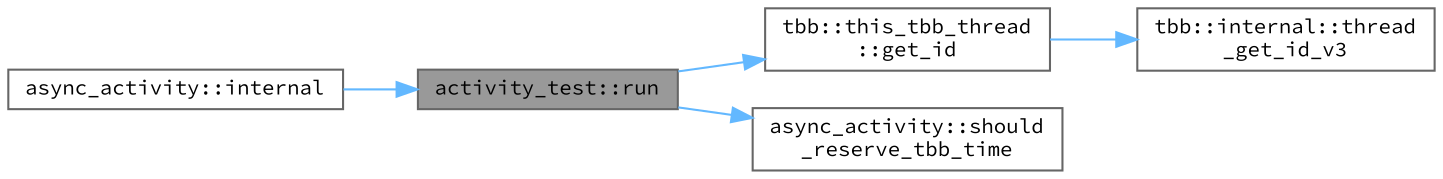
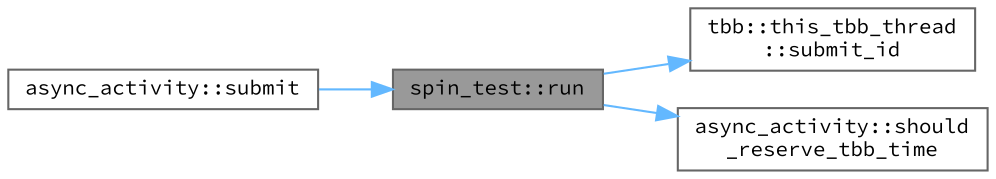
(908, 40) -> (833, 40)
(1286, 40) -> none
(176, 89) -> (163, 89)
(548, 89) -> (498, 89)
